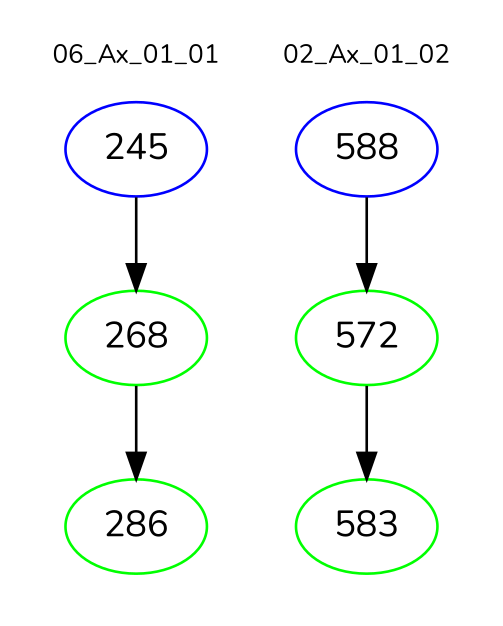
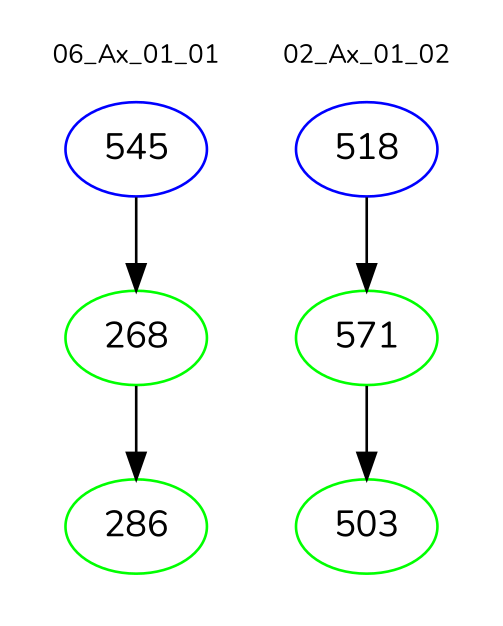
(136, 149) -> (136, 149)
(367, 149) -> (367, 149)
(367, 338) -> (367, 338)
(367, 527) -> (367, 527)
